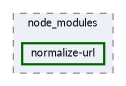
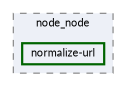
(63, 24) -> (63, 24)
